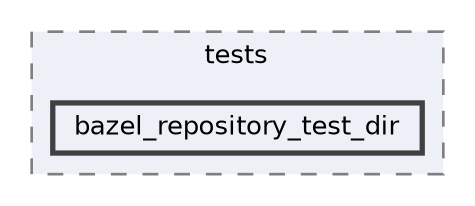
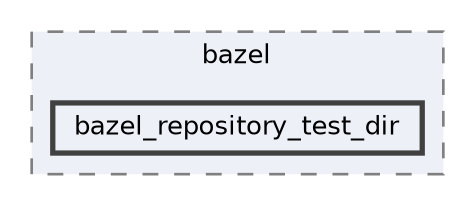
(238, 57) -> (238, 57)
